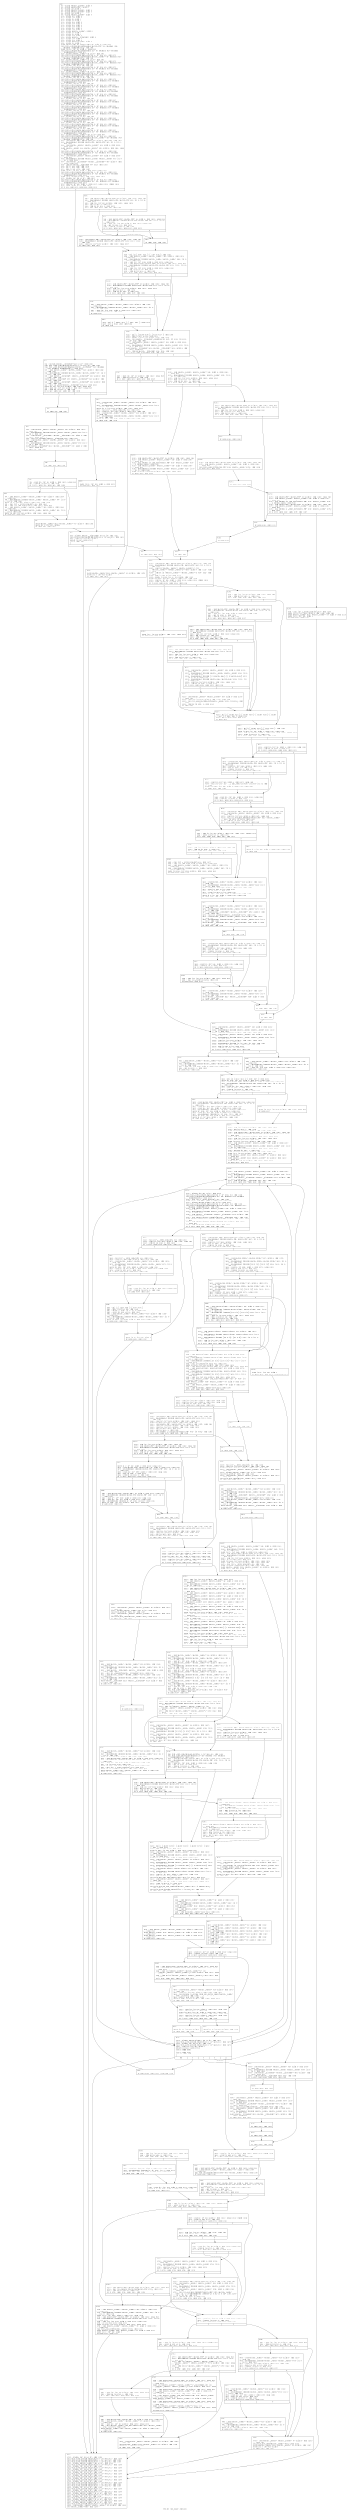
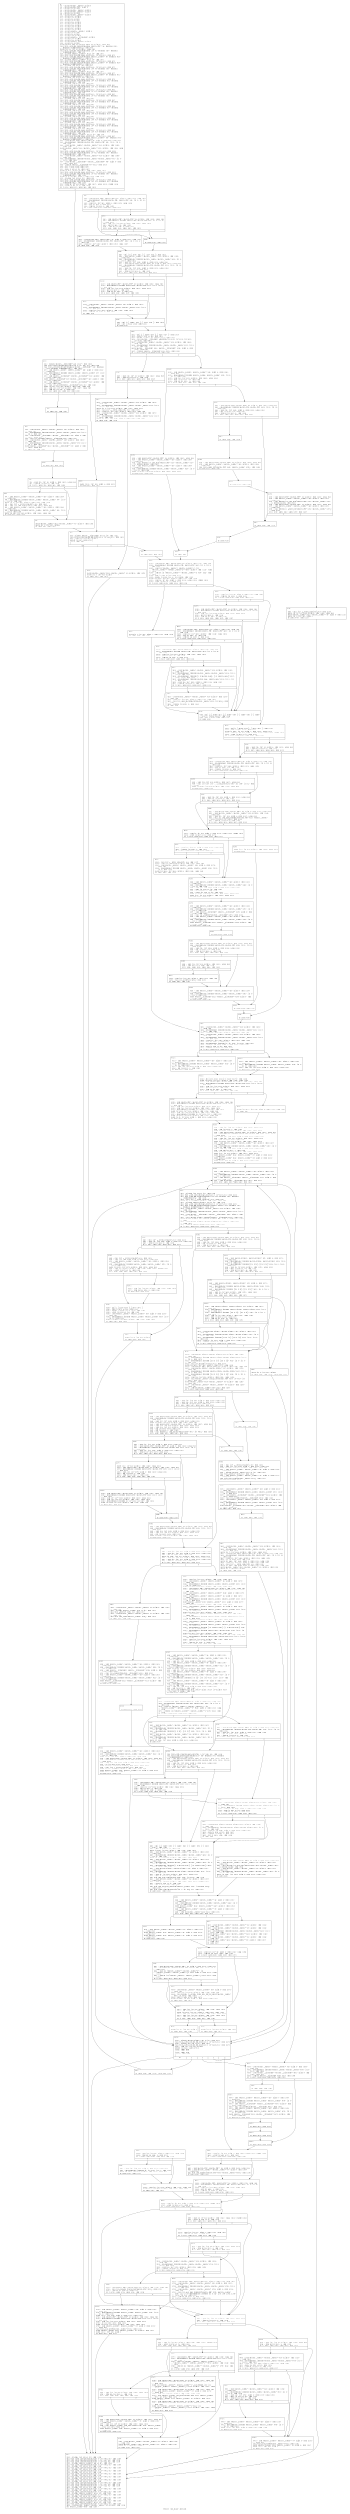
(157, 313) -> (150, 308)
